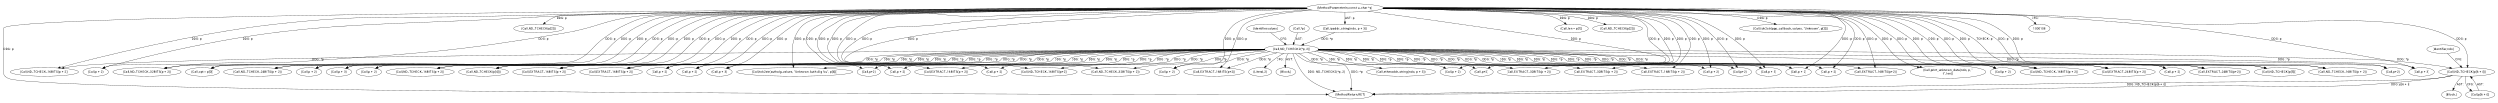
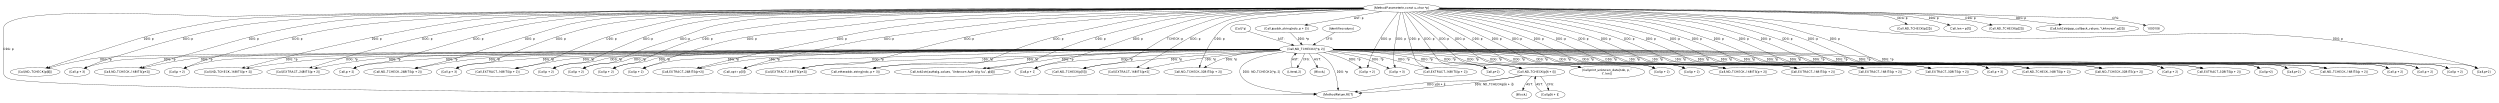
none -> (1116, 23)
(2443, 49) -> none
none -> (1291, 61)
